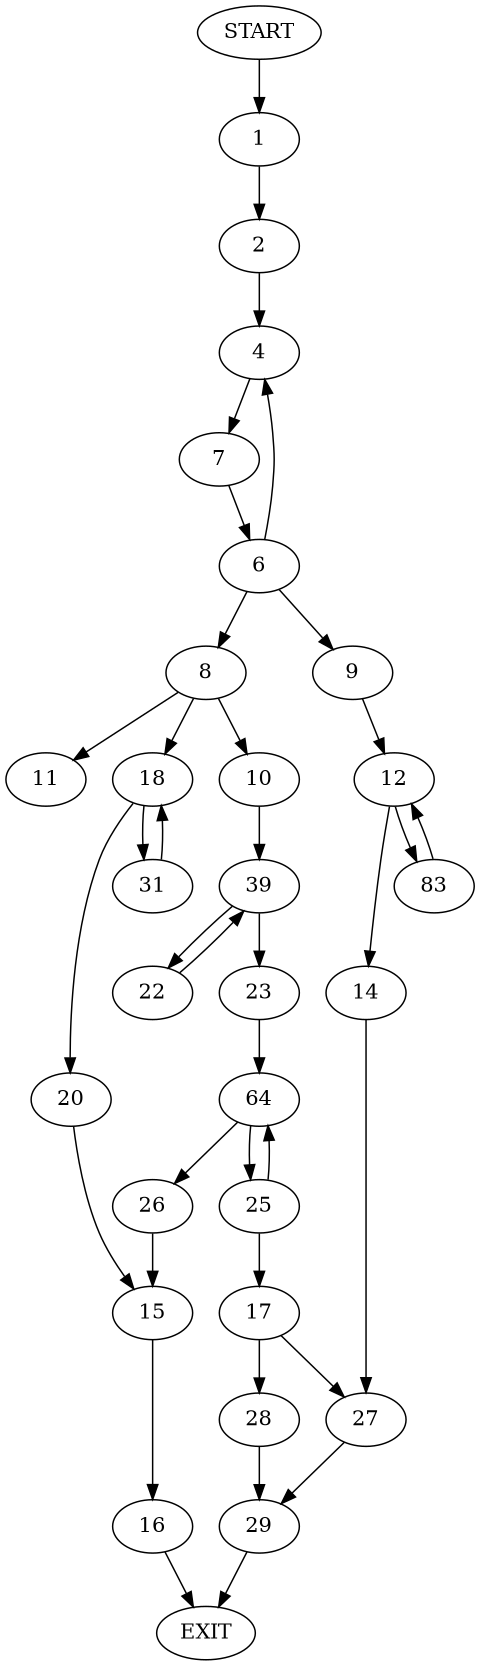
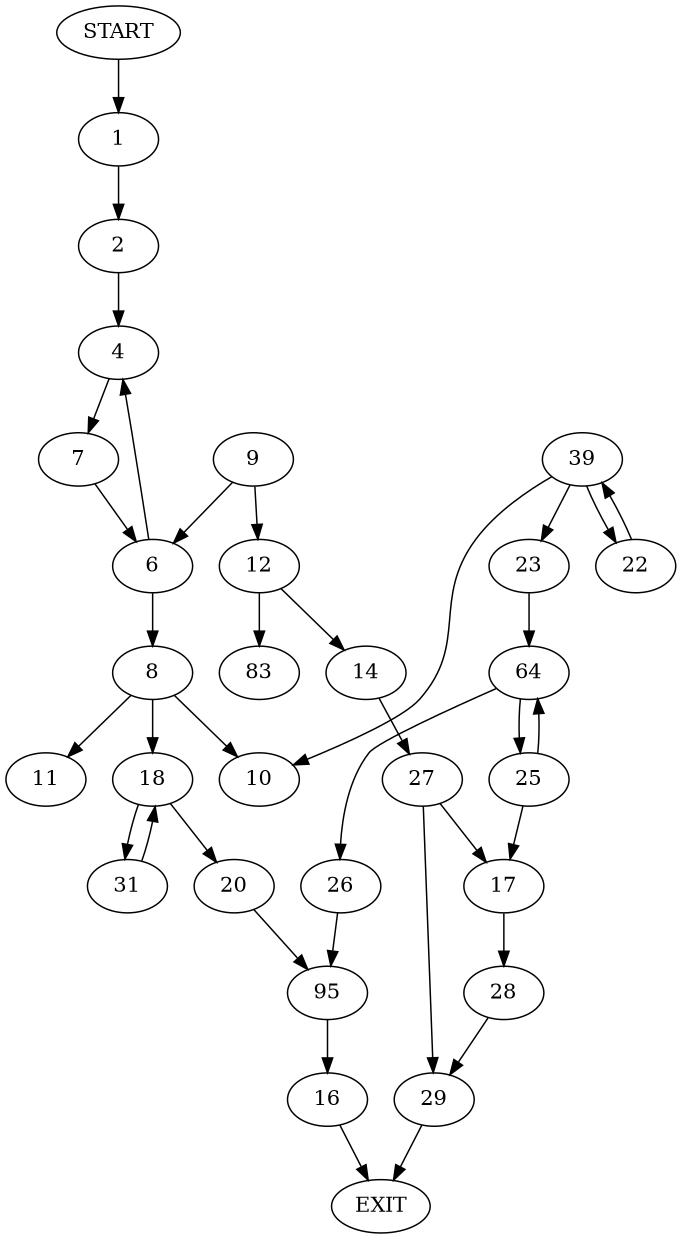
(301, 614) -> (208, 507)
(259, 826) -> (448, 635)
(426, 838) -> none
(153, 1313) -> (328, 993)
(307, 1361) -> (459, 827)
